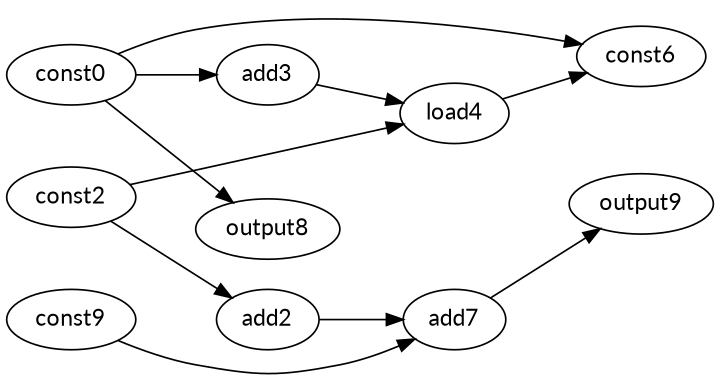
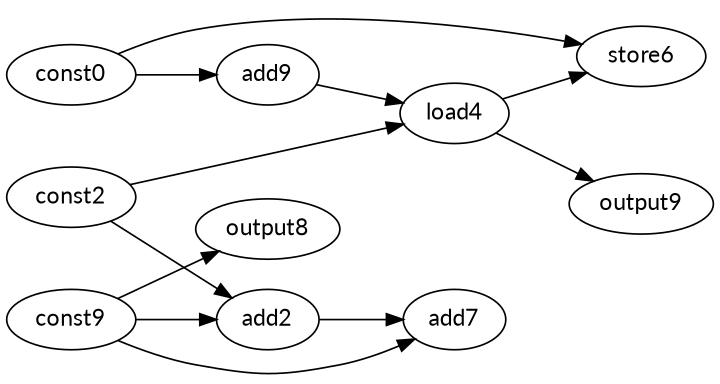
(641, 56) -> (641, 56)
(268, 75) -> (268, 75)
(162, 146) -> (160, 279)
(538, 268) -> (537, 153)
none -> (168, 320)
